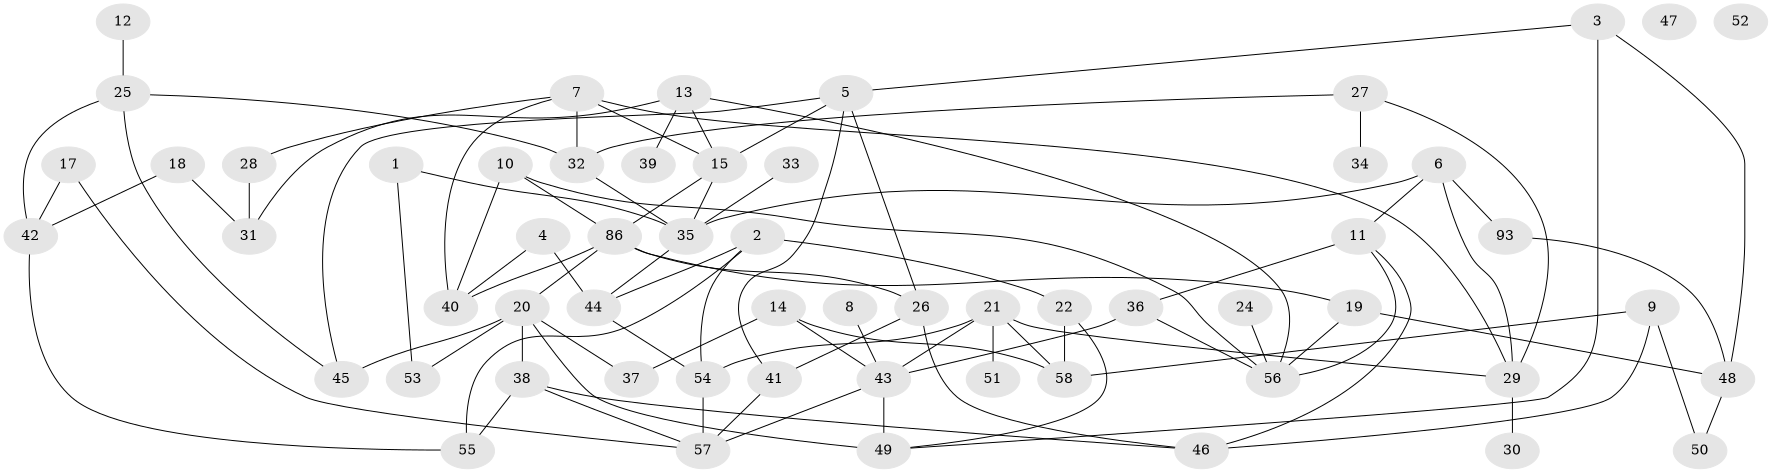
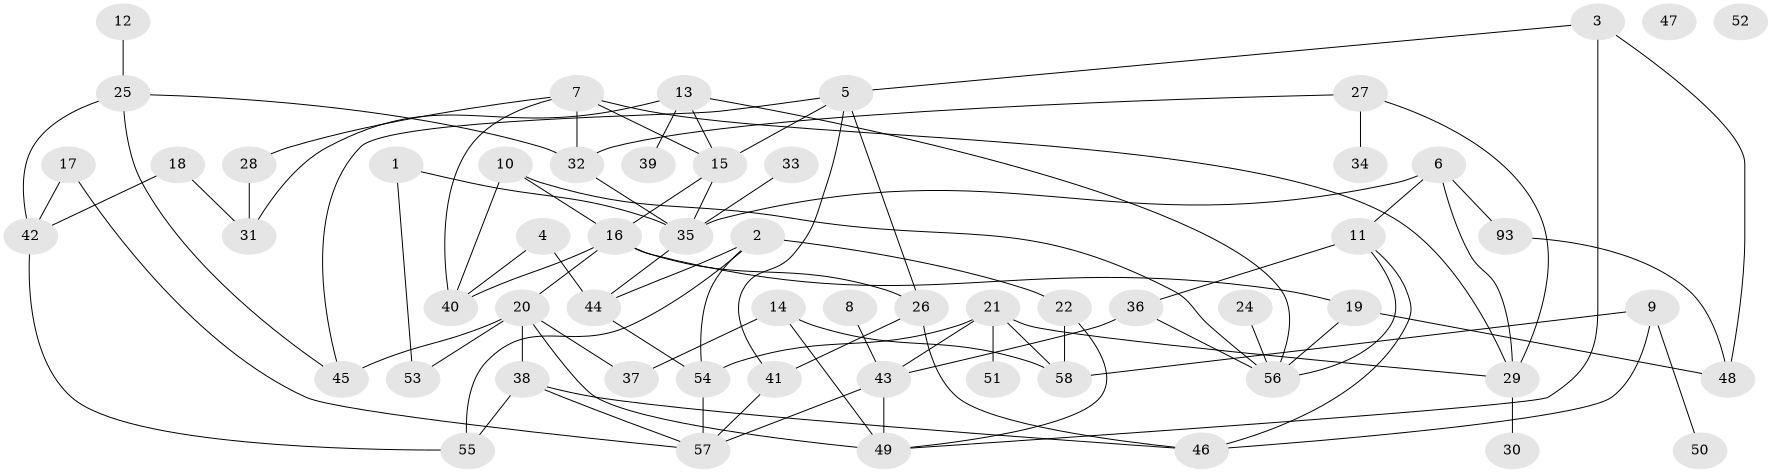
(615, 236) -> (615, 236)
(824, 339) -> (831, 379)
(1714, 415) -> none
